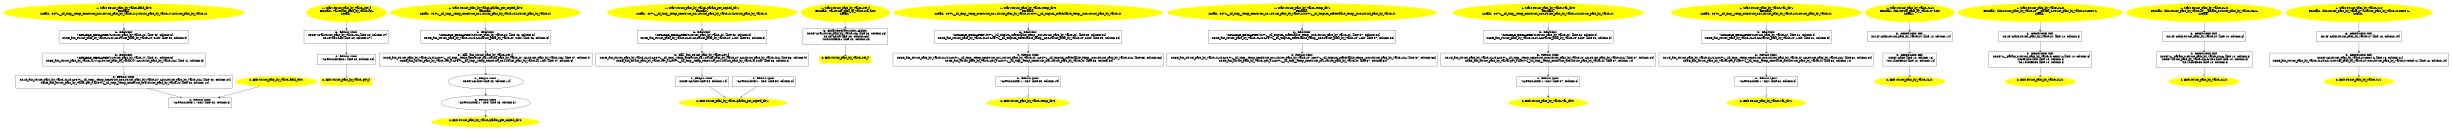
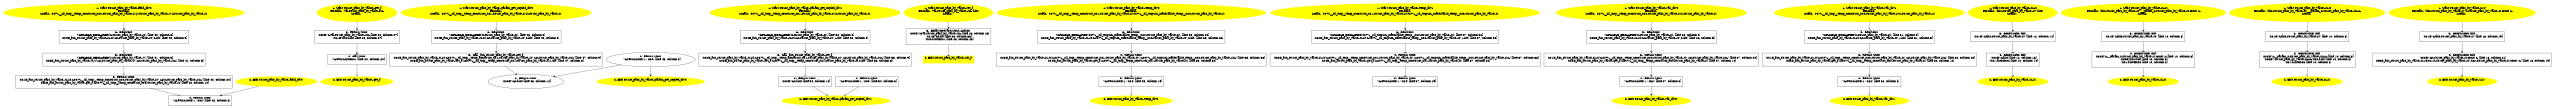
(346, 60) -> (357, 60)
(346, 82) -> (357, 82)
none -> (1405, 82)
(486, 91) -> (588, 71)
